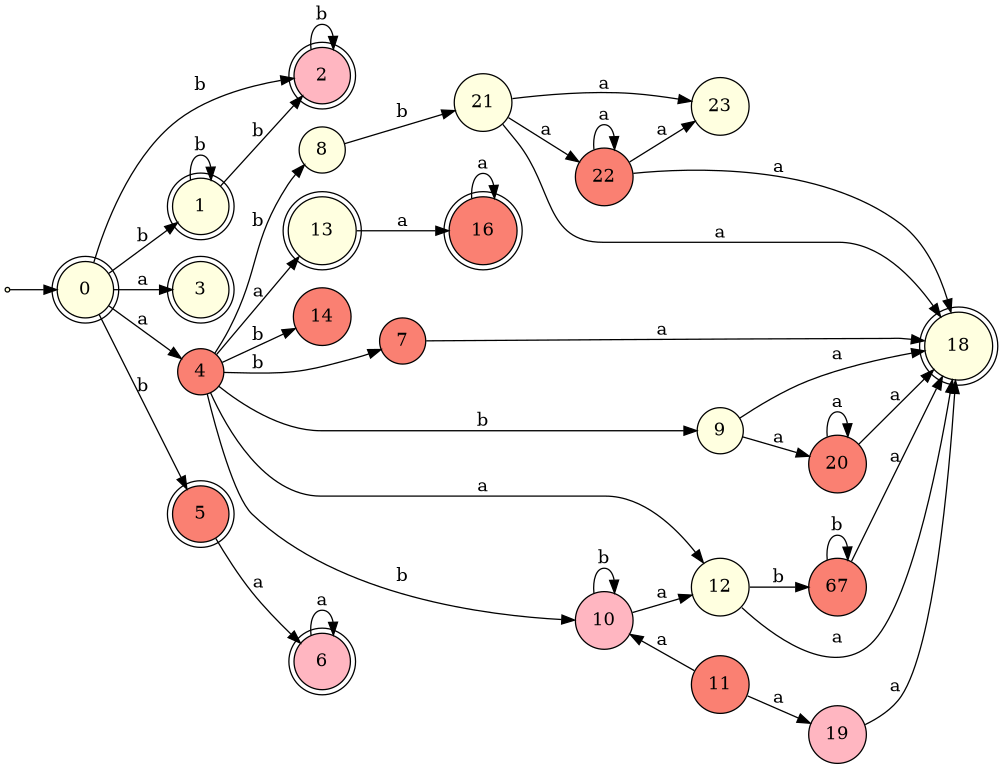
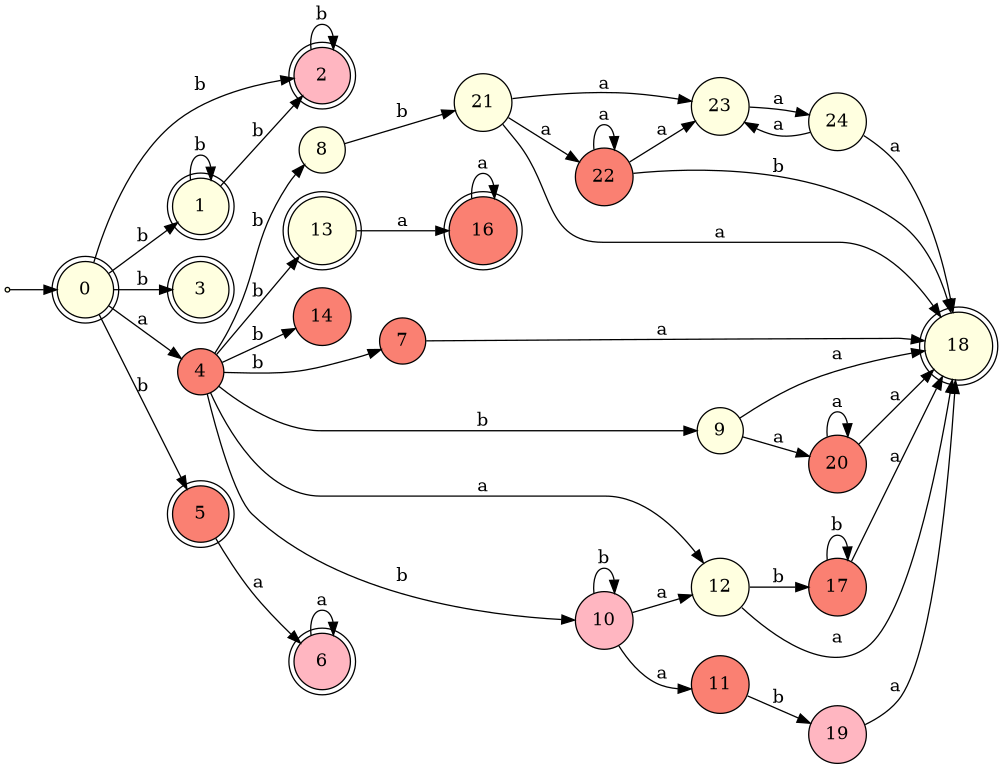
none -> (838, 122)
(779, 167) -> (779, 167)
(143, 280) -> (143, 280)
(258, 292) -> (258, 292)
(838, 587) -> (838, 587)
(668, 656) -> (643, 675)
(779, 698) -> (779, 698)
